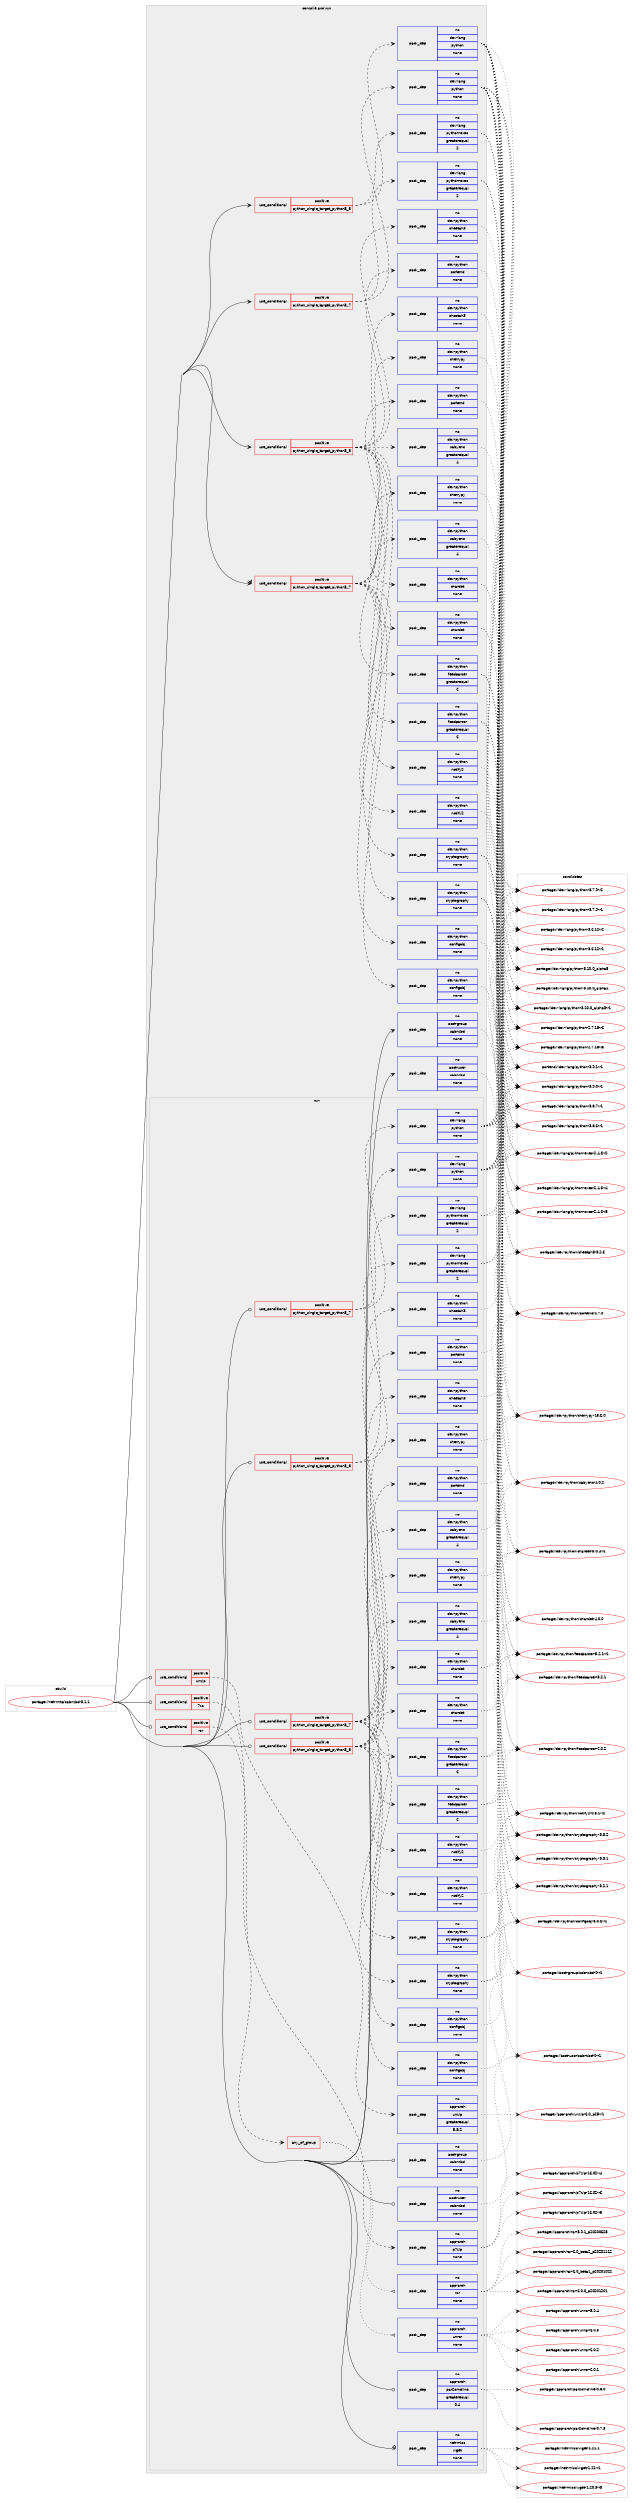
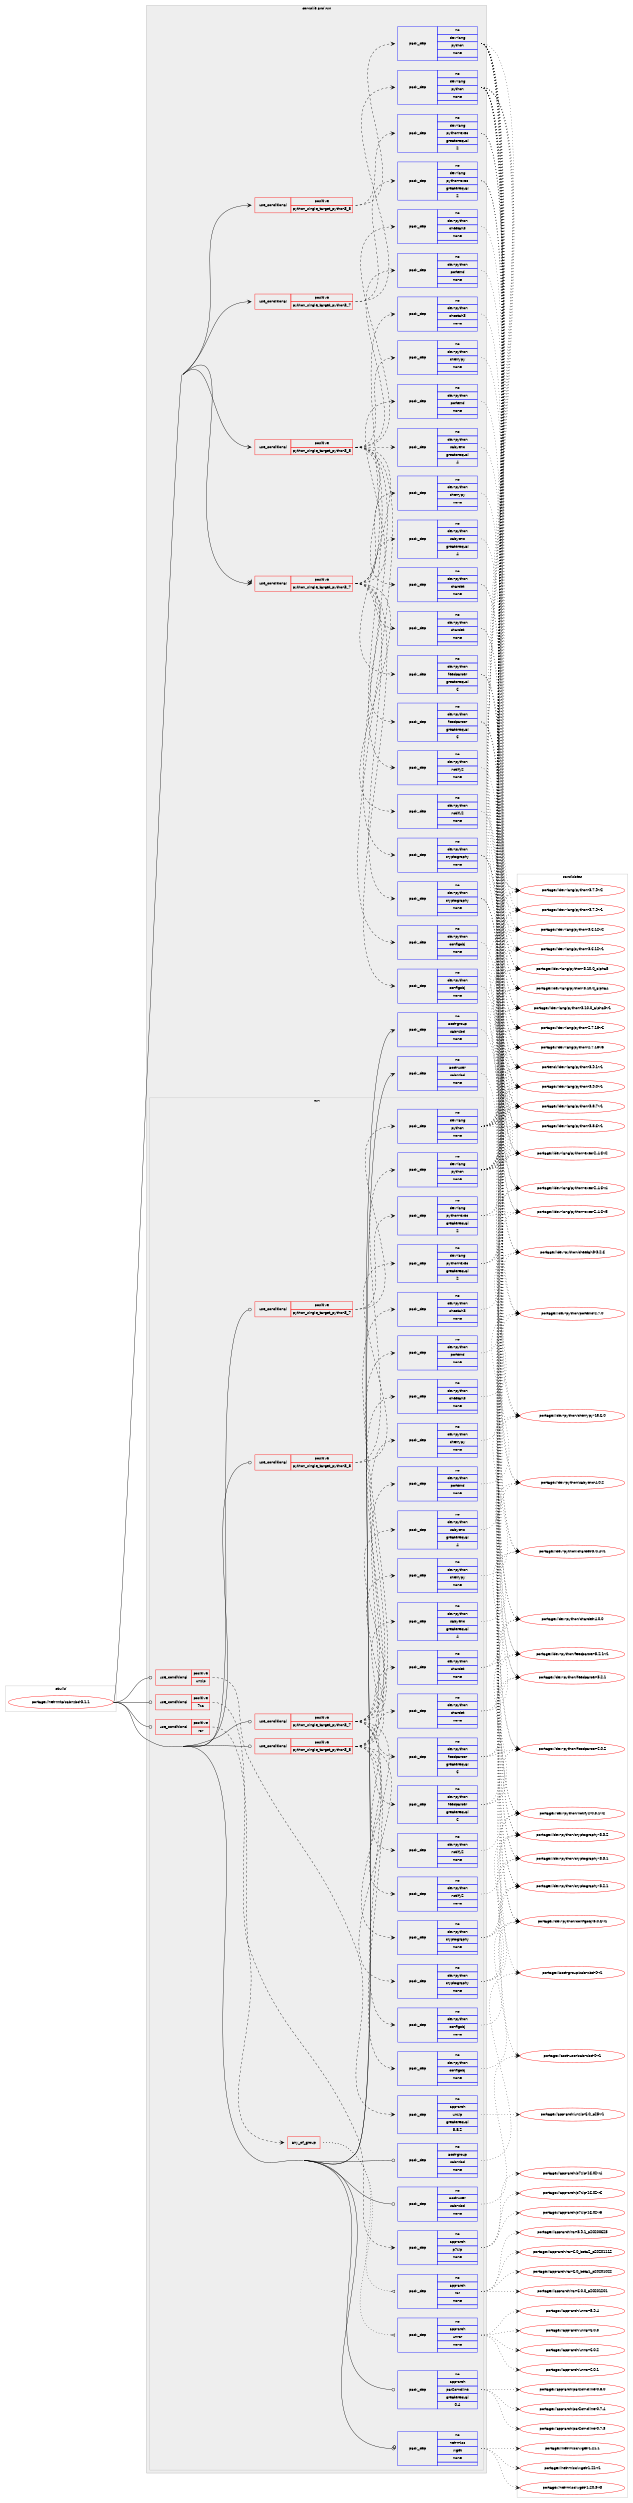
none -> (572, 2409)
